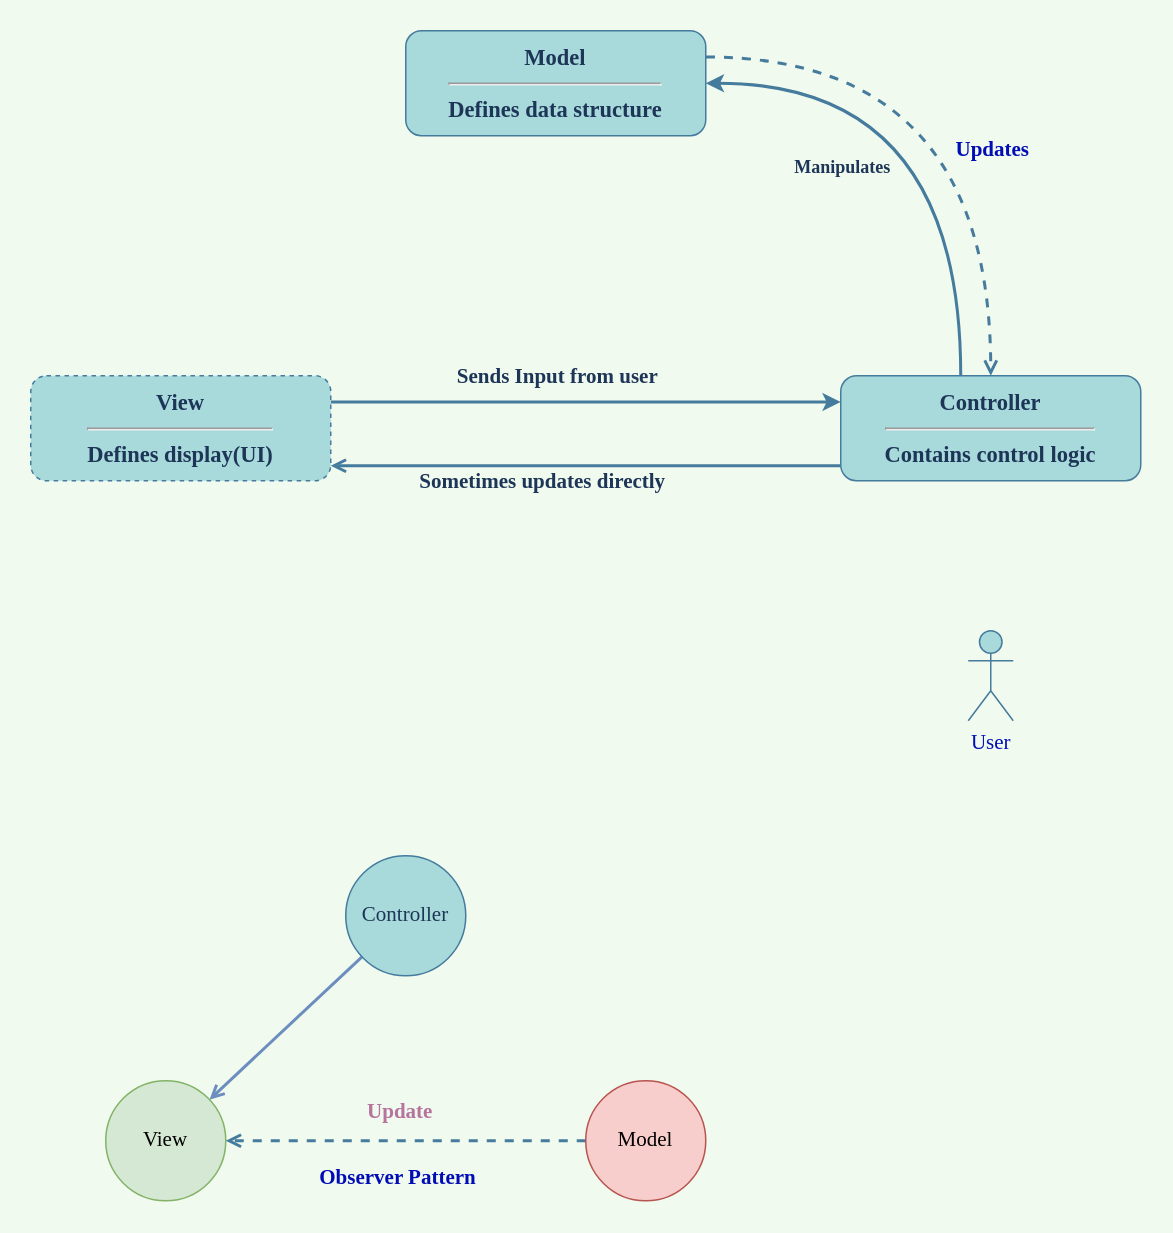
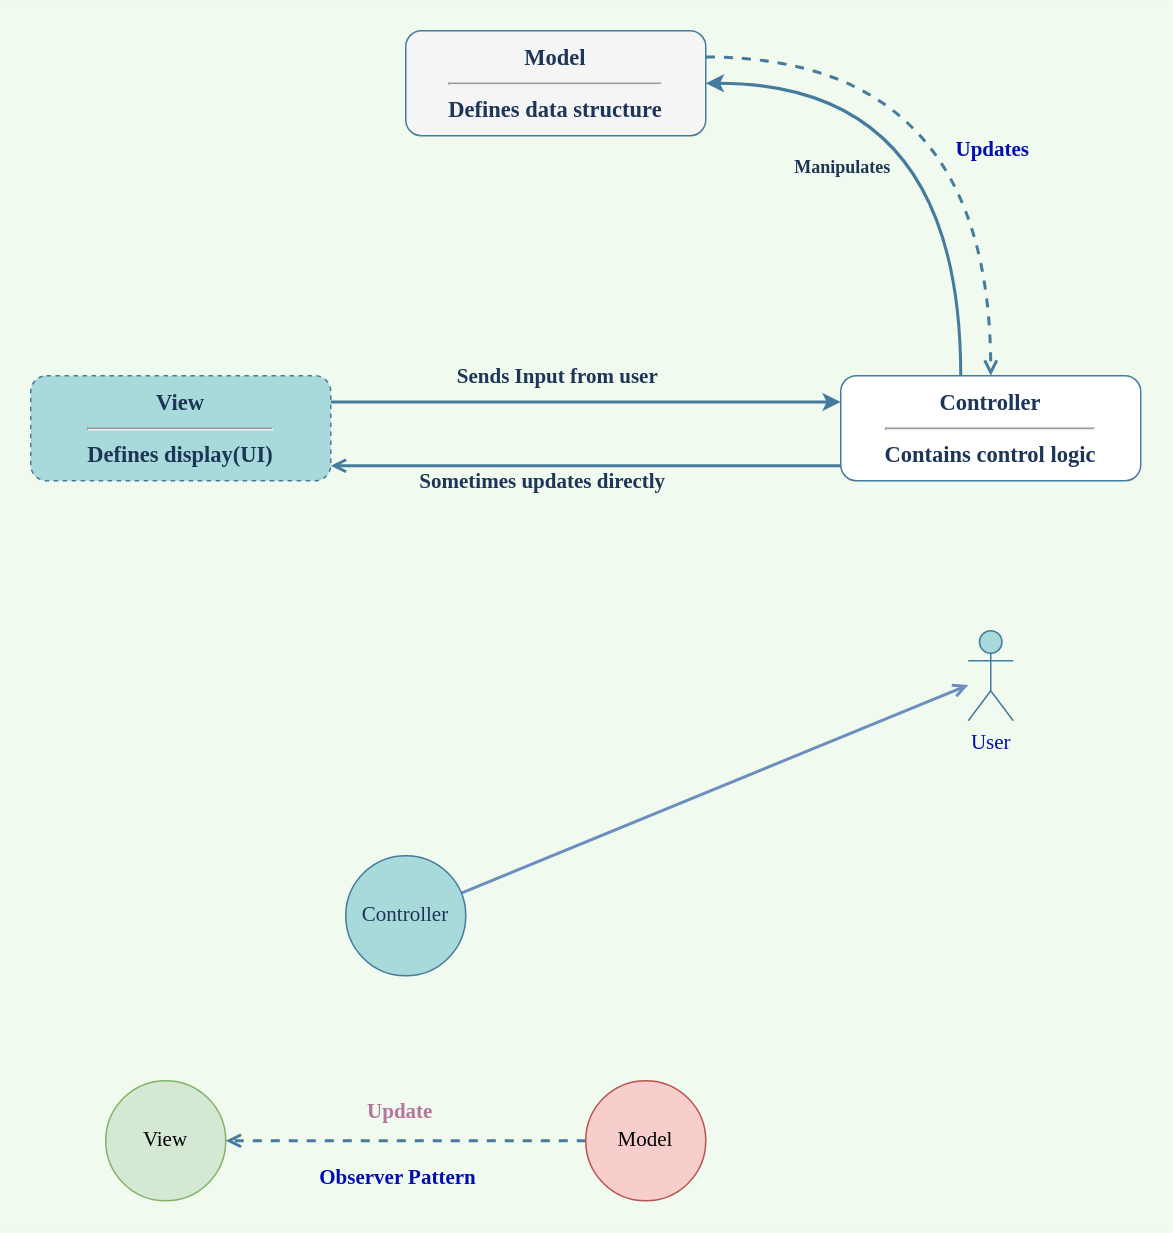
(556, 83) -> (556, 83)
(991, 428) -> (991, 428)
(288, 1026) -> (711, 790)
